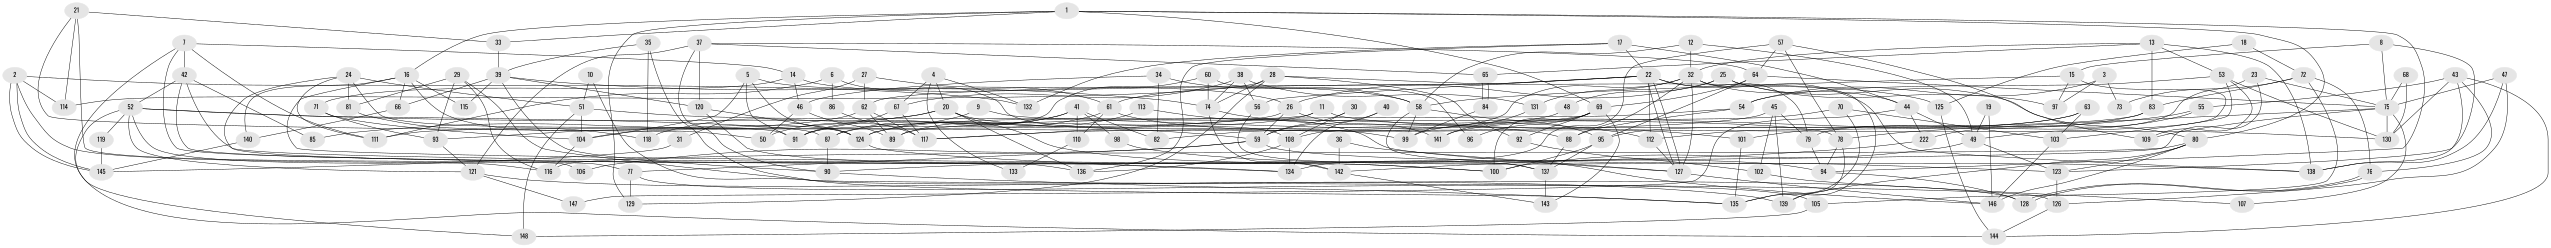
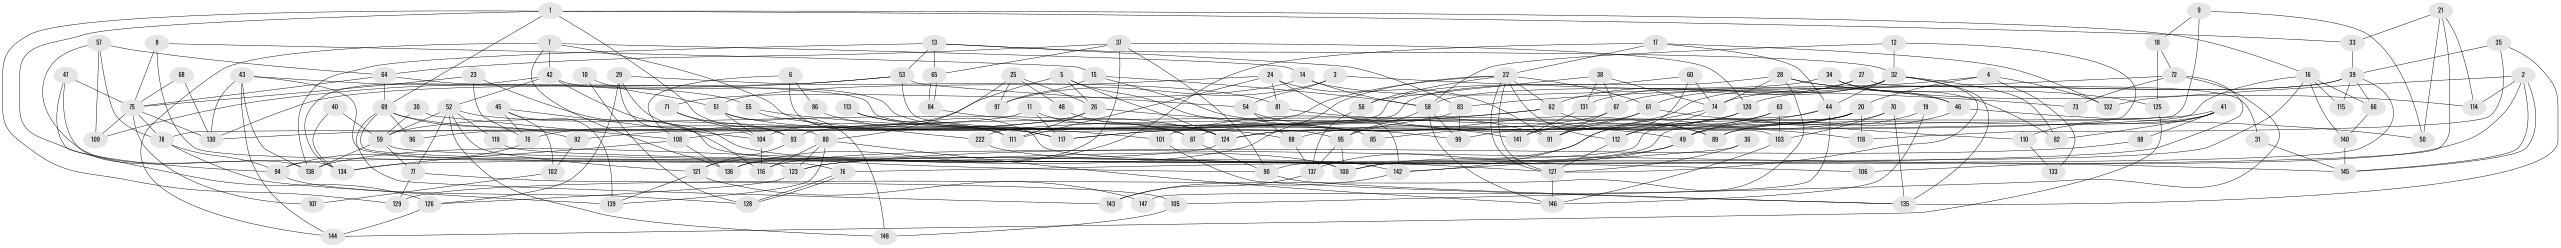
none -> (2178, 27)
